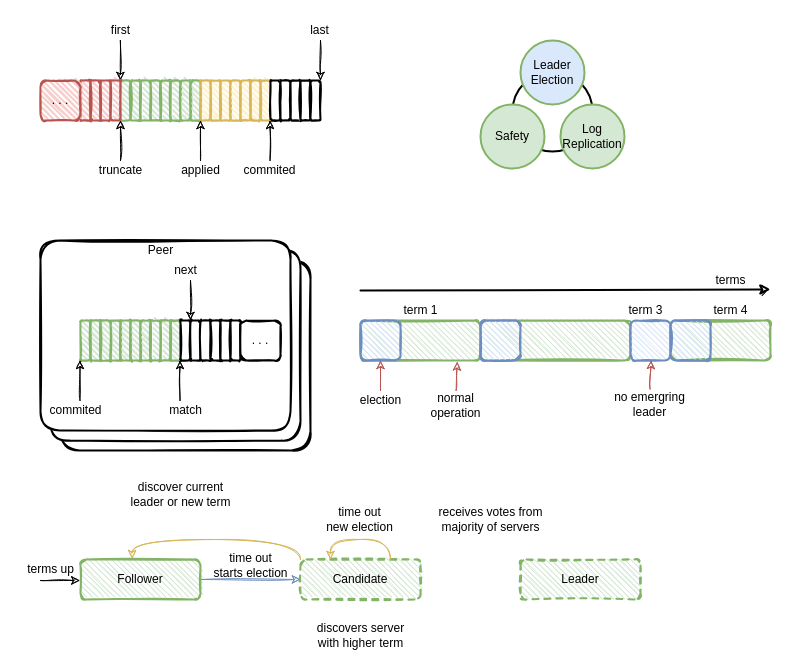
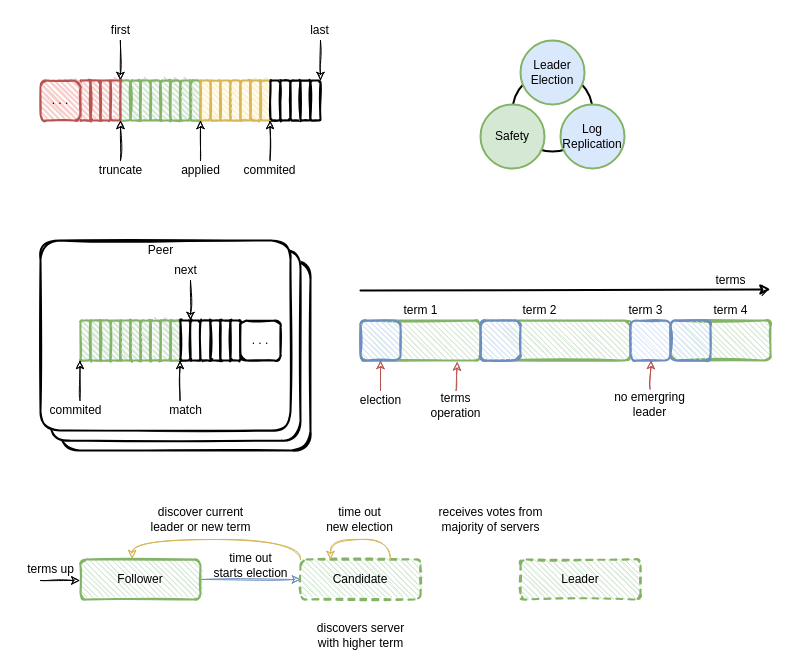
(593, 137) -> (593, 137)
none -> (540, 311)
(456, 406) -> (456, 406)
(181, 495) -> (201, 520)
